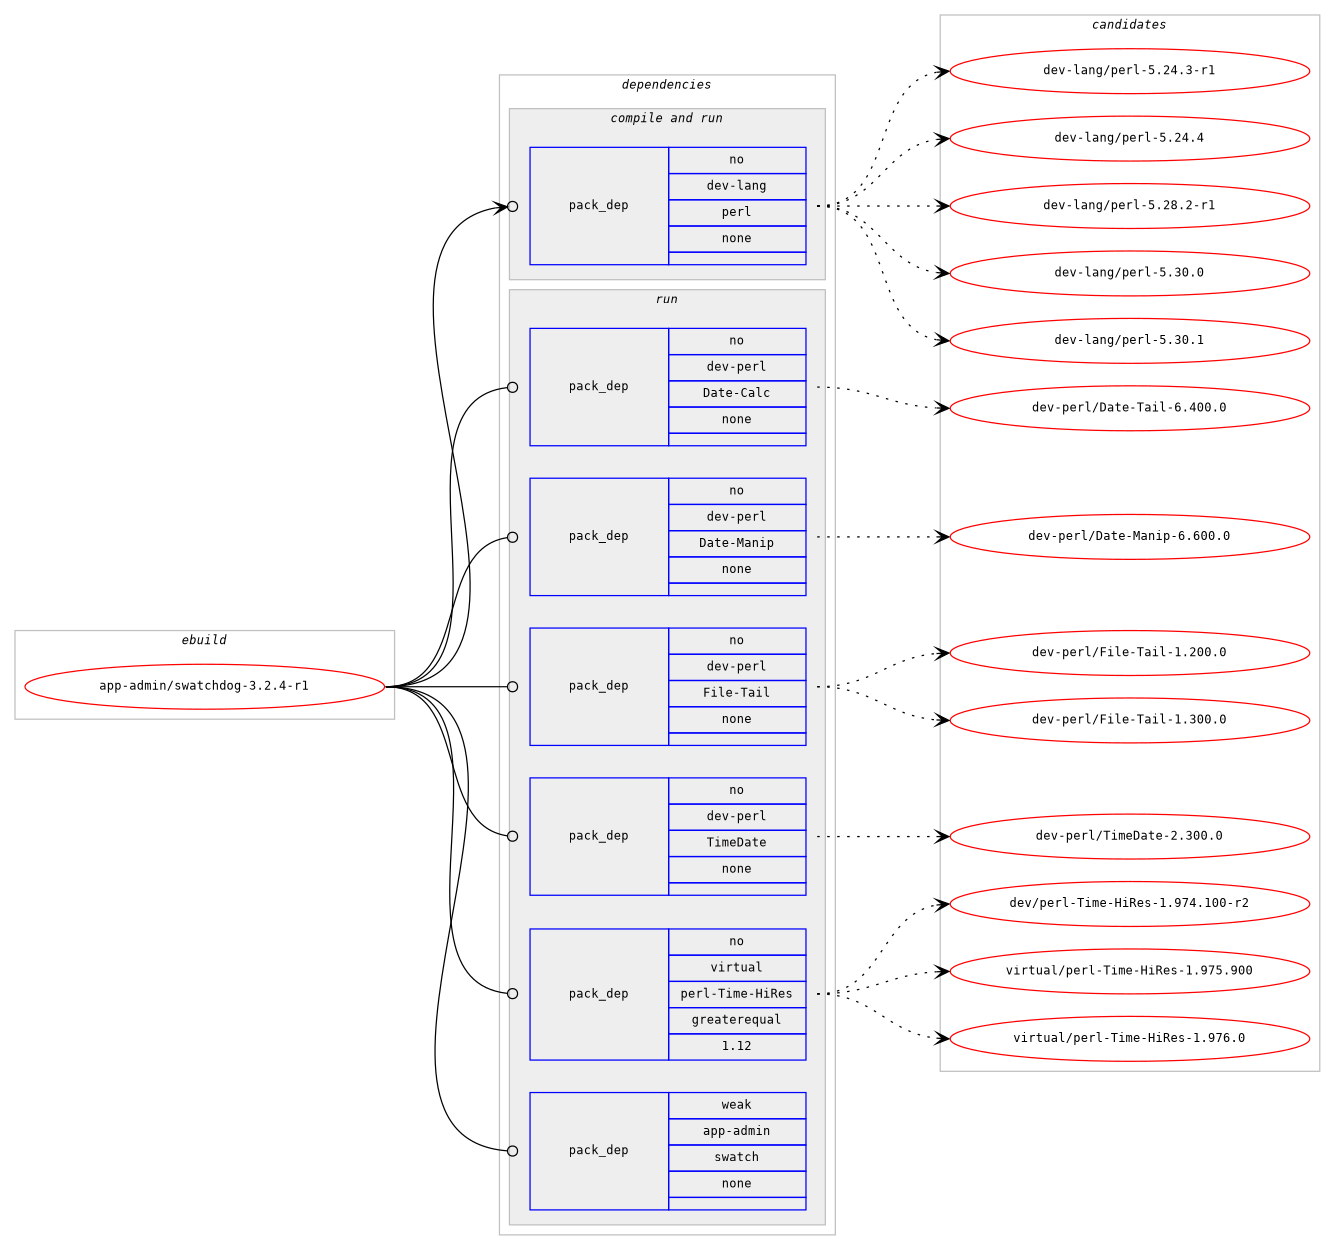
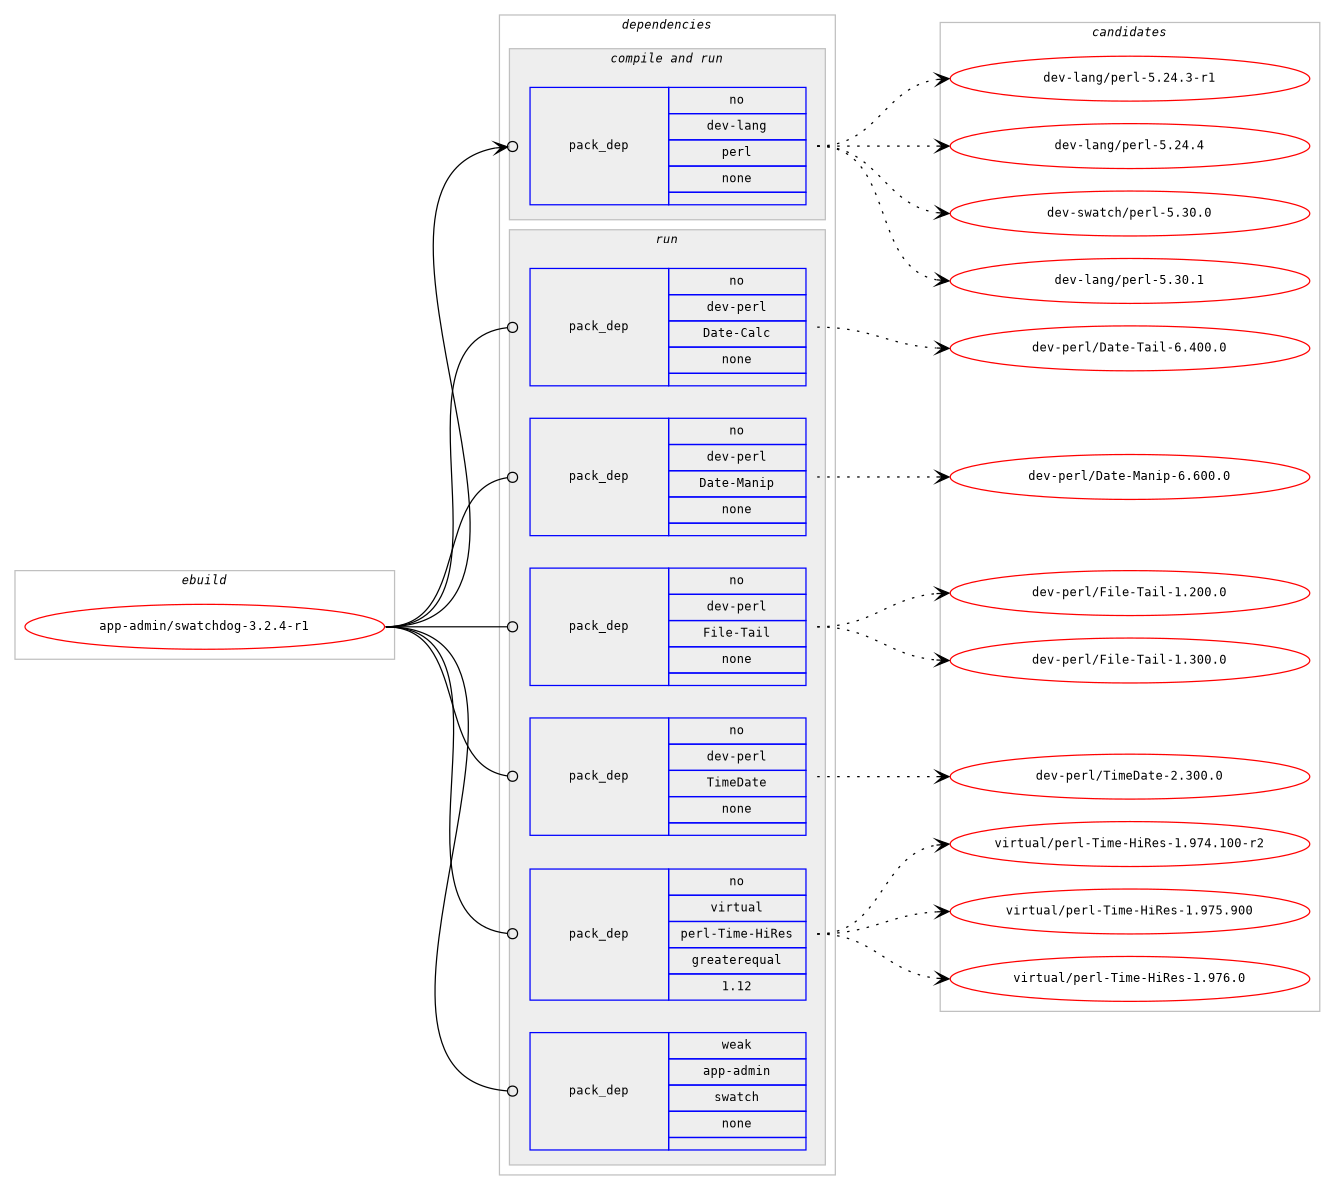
(1130, 206) -> none
(1130, 273) -> (1130, 214)
(1130, 904) -> (1130, 844)
